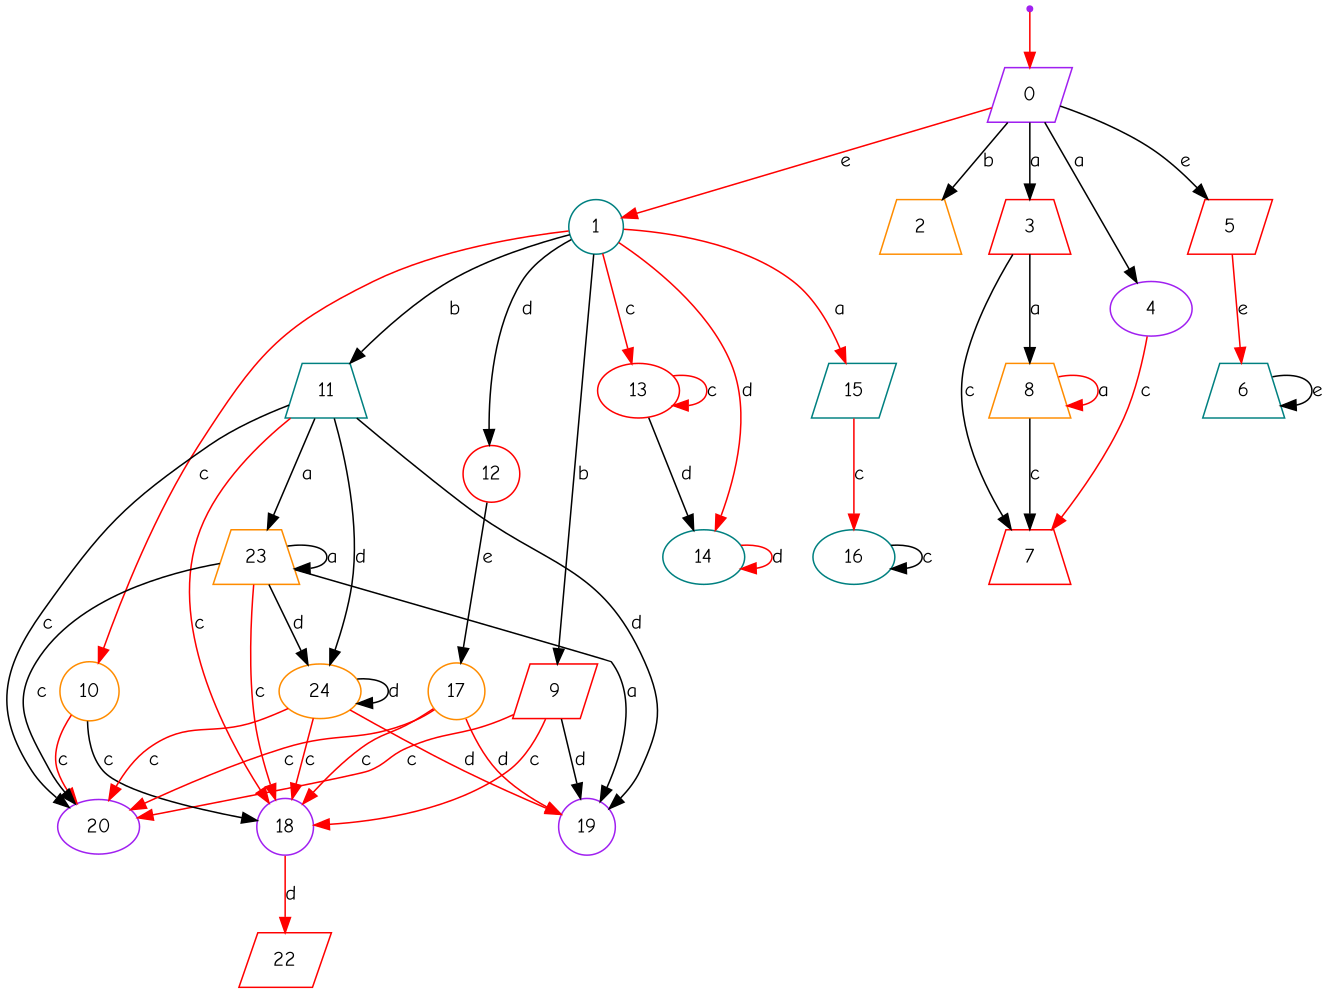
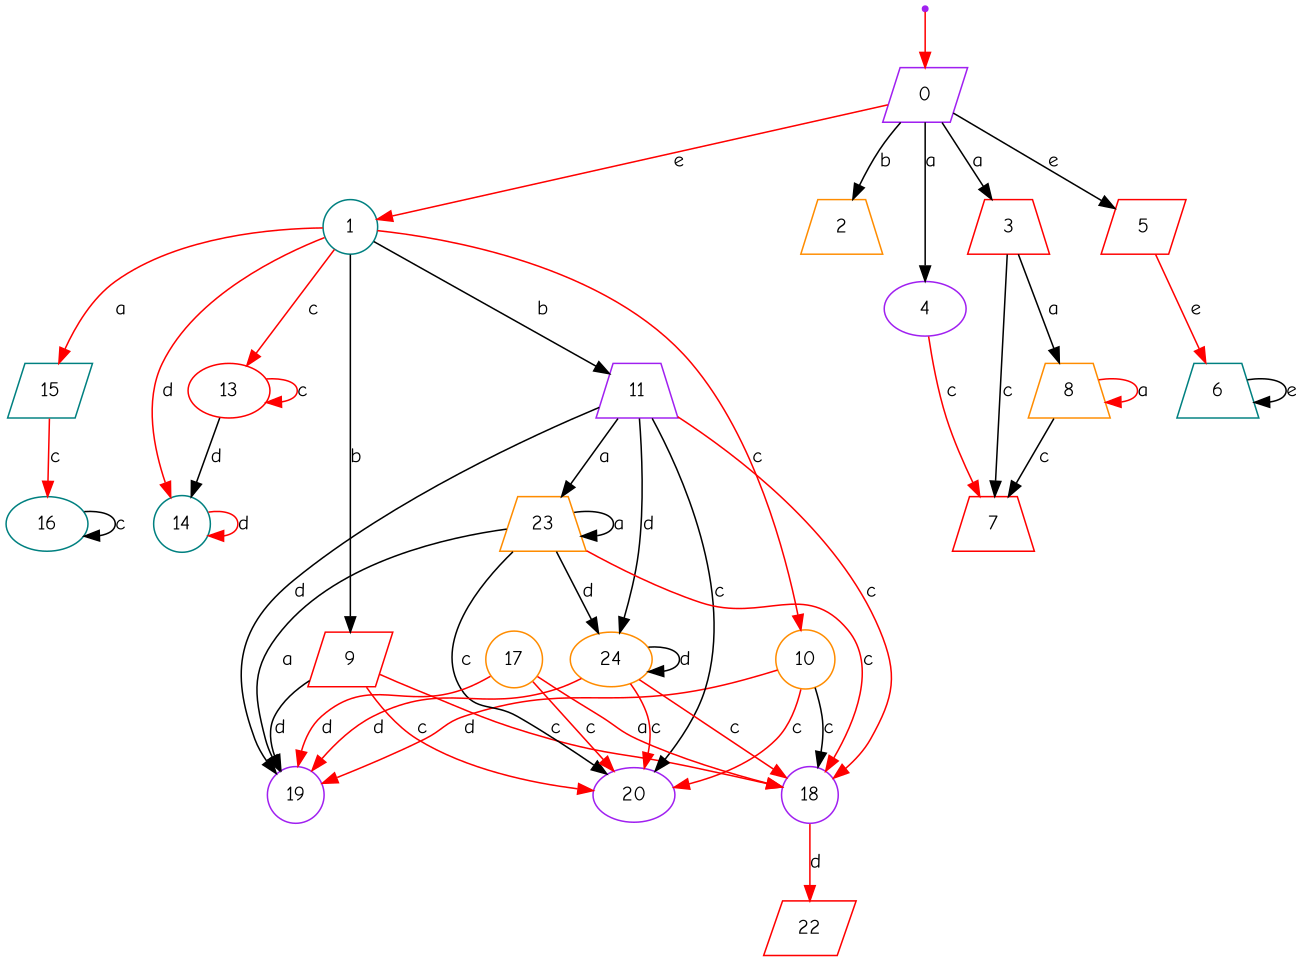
(326, 391) -> (637, 391)
(491, 474) -> none
(704, 557) -> (182, 524)
none -> (597, 698)
(366, 760) -> (643, 728)
